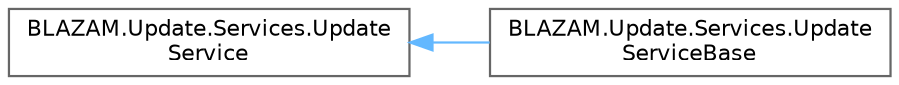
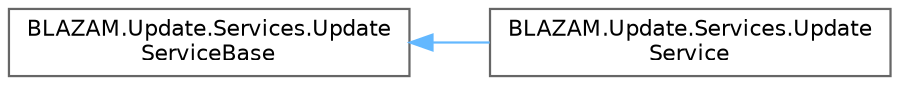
(461, 43) -> (461, 43)
